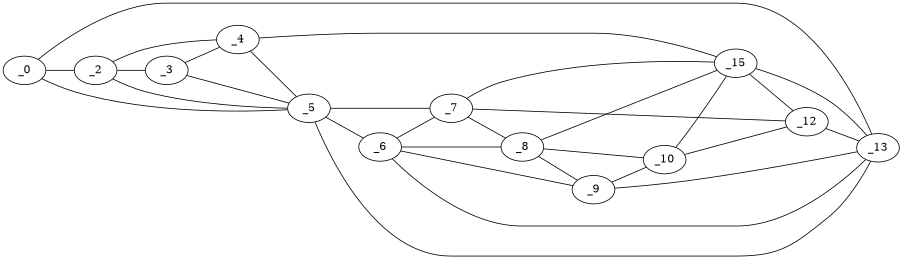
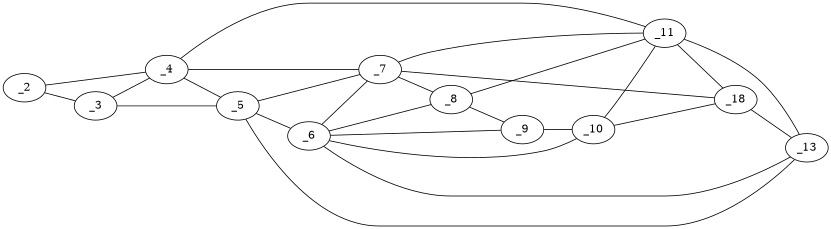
(736, 63) -> (665, 33)
(24, 70) -> none
none -> (273, 70)
(199, 102) -> none
(807, 122) -> (736, 100)
(593, 153) -> (454, 157)
(737, 173) -> none
